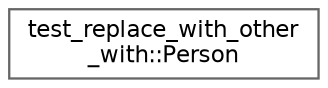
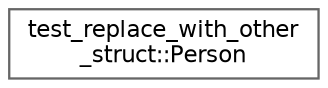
(164, 44) -> (164, 44)
